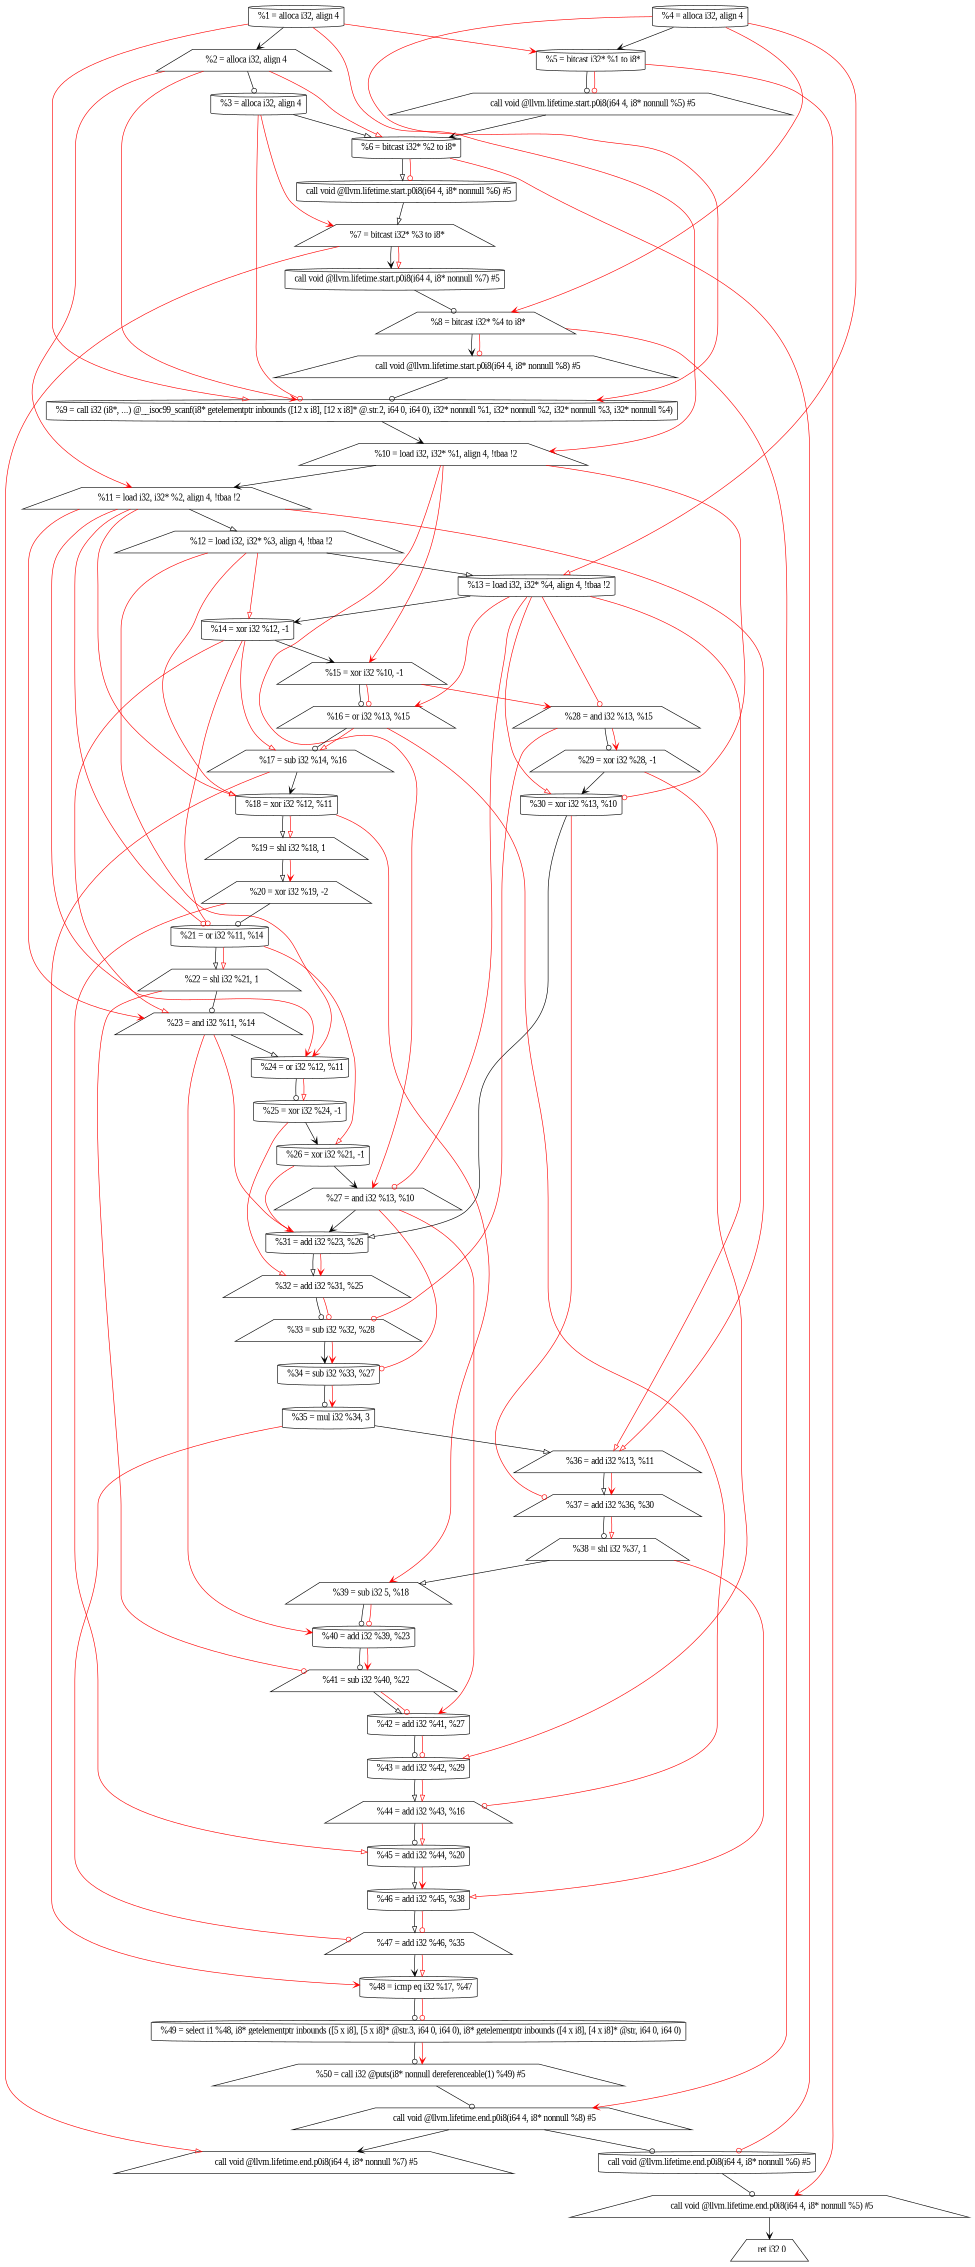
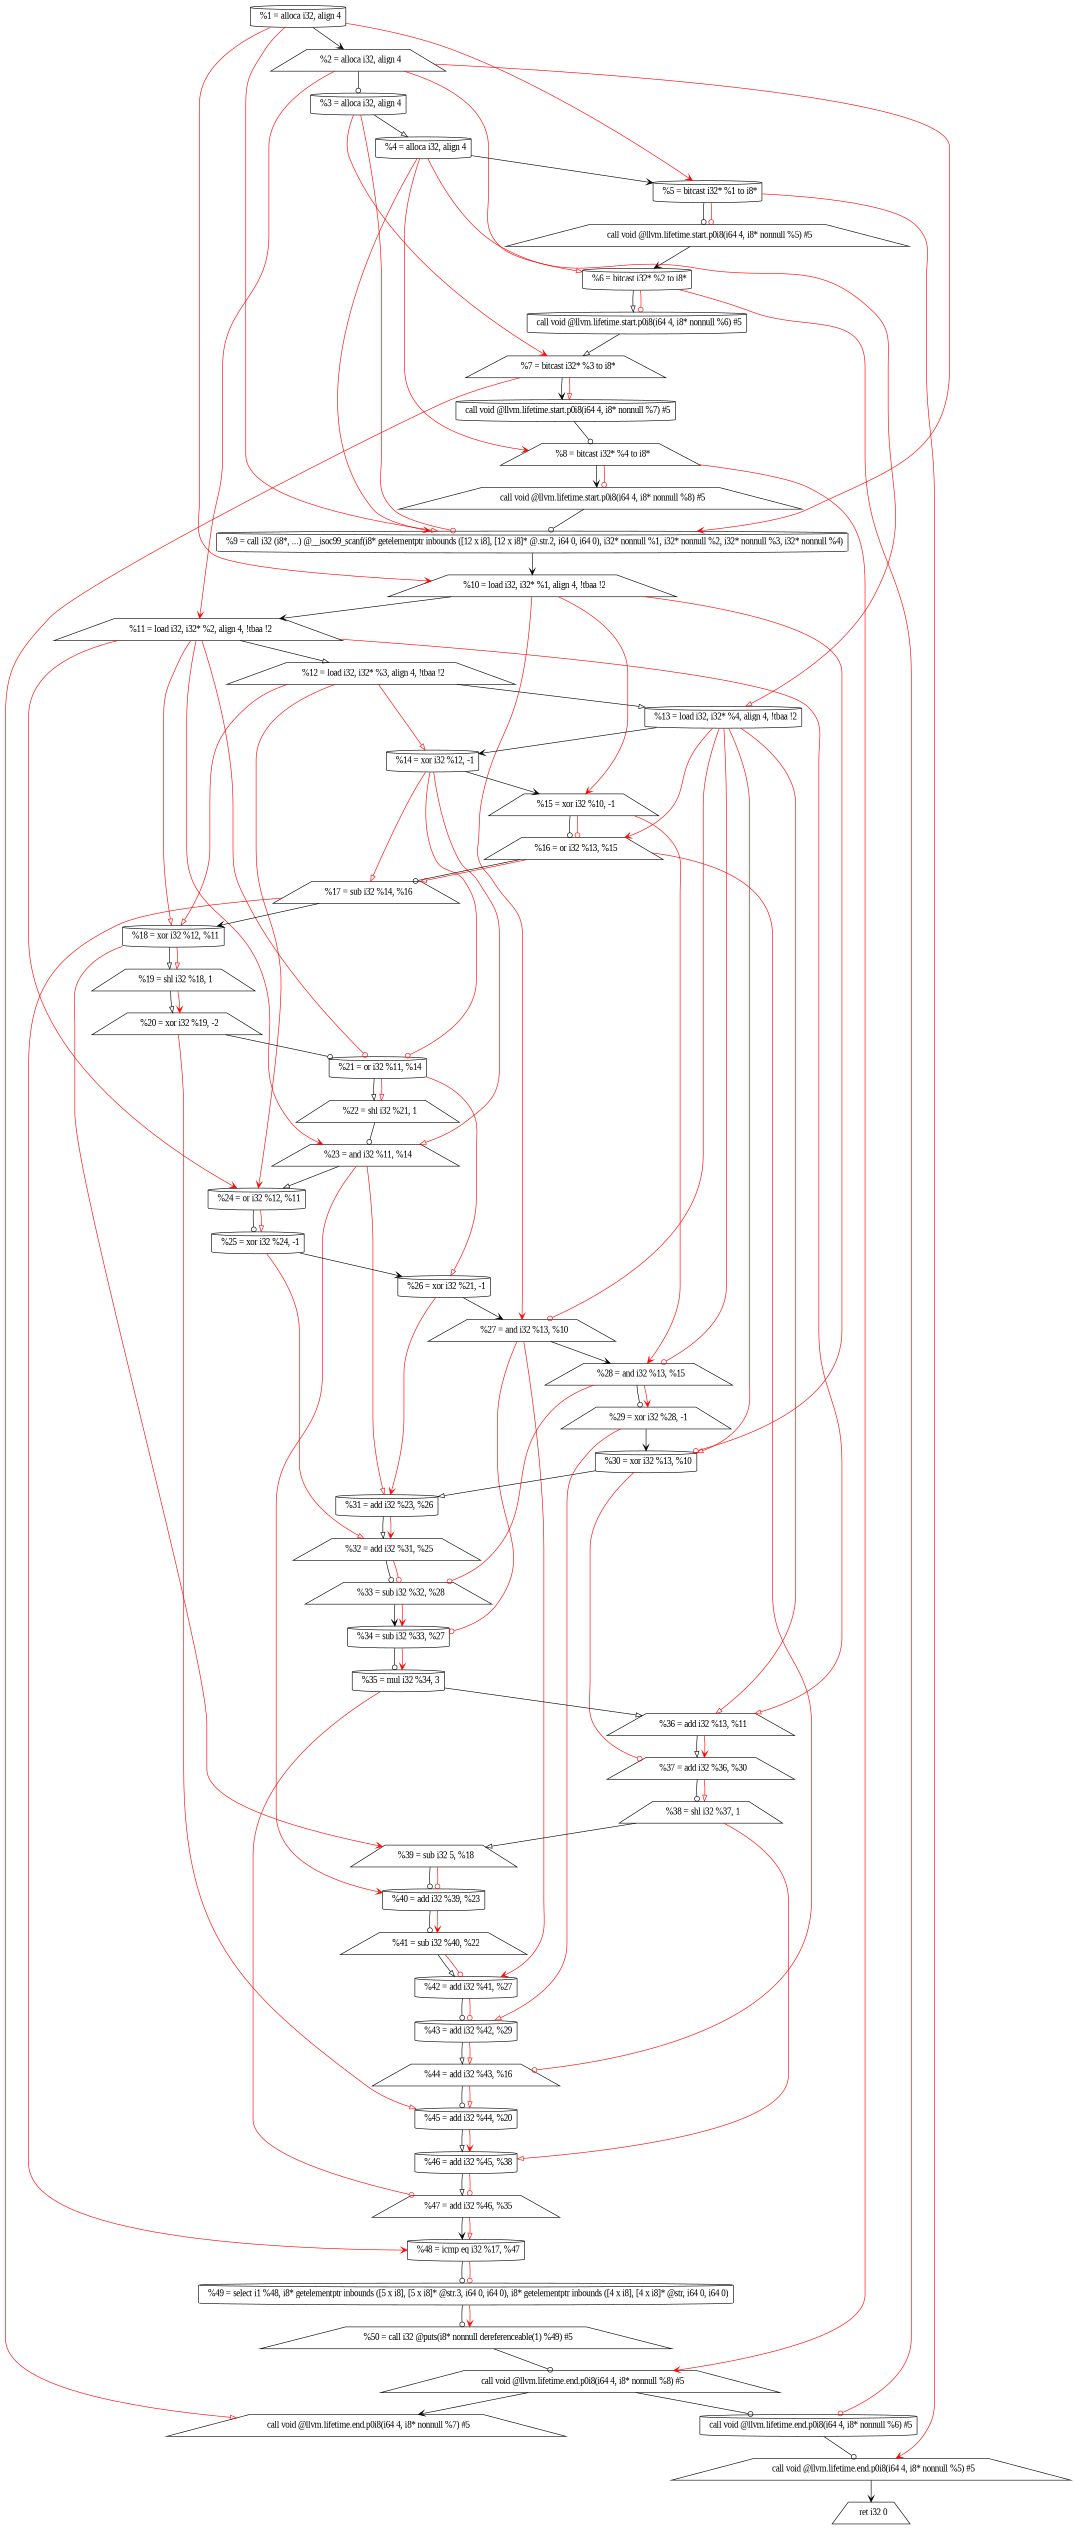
(329, 125) -> (388, 124)
(345, 1219) -> (577, 1351)
(112, 1376) -> none
